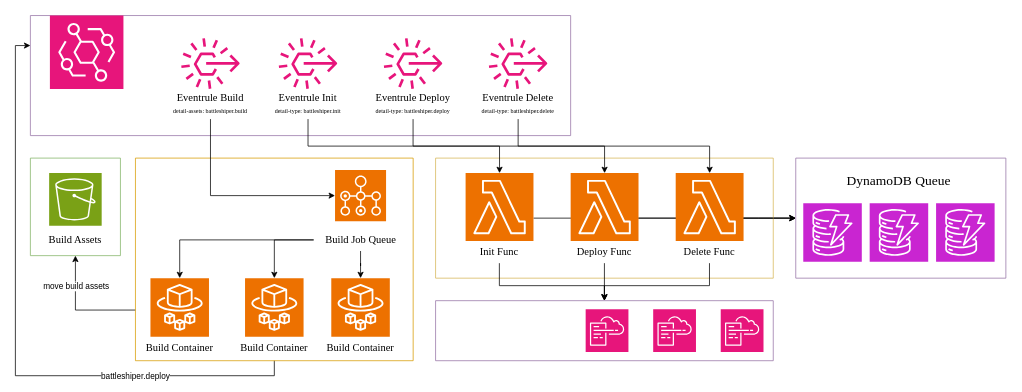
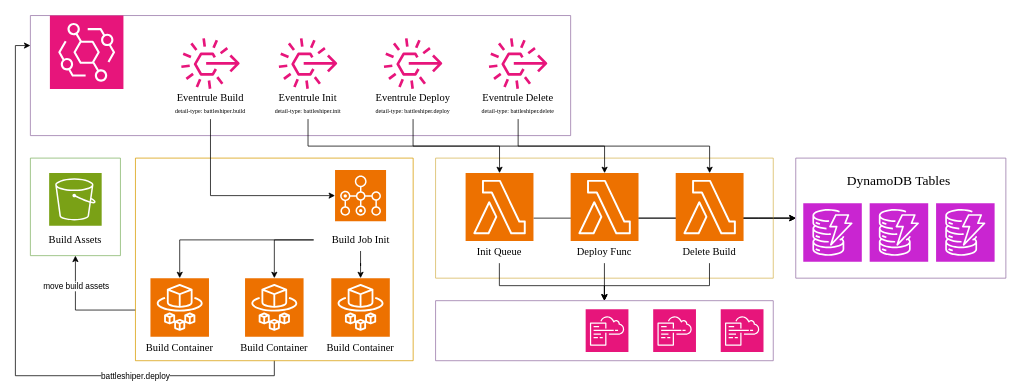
(210, 104) -> (210, 104)
(899, 180) -> (899, 180)
(361, 240) -> (361, 240)
(499, 252) -> (499, 252)
(709, 252) -> (709, 252)
